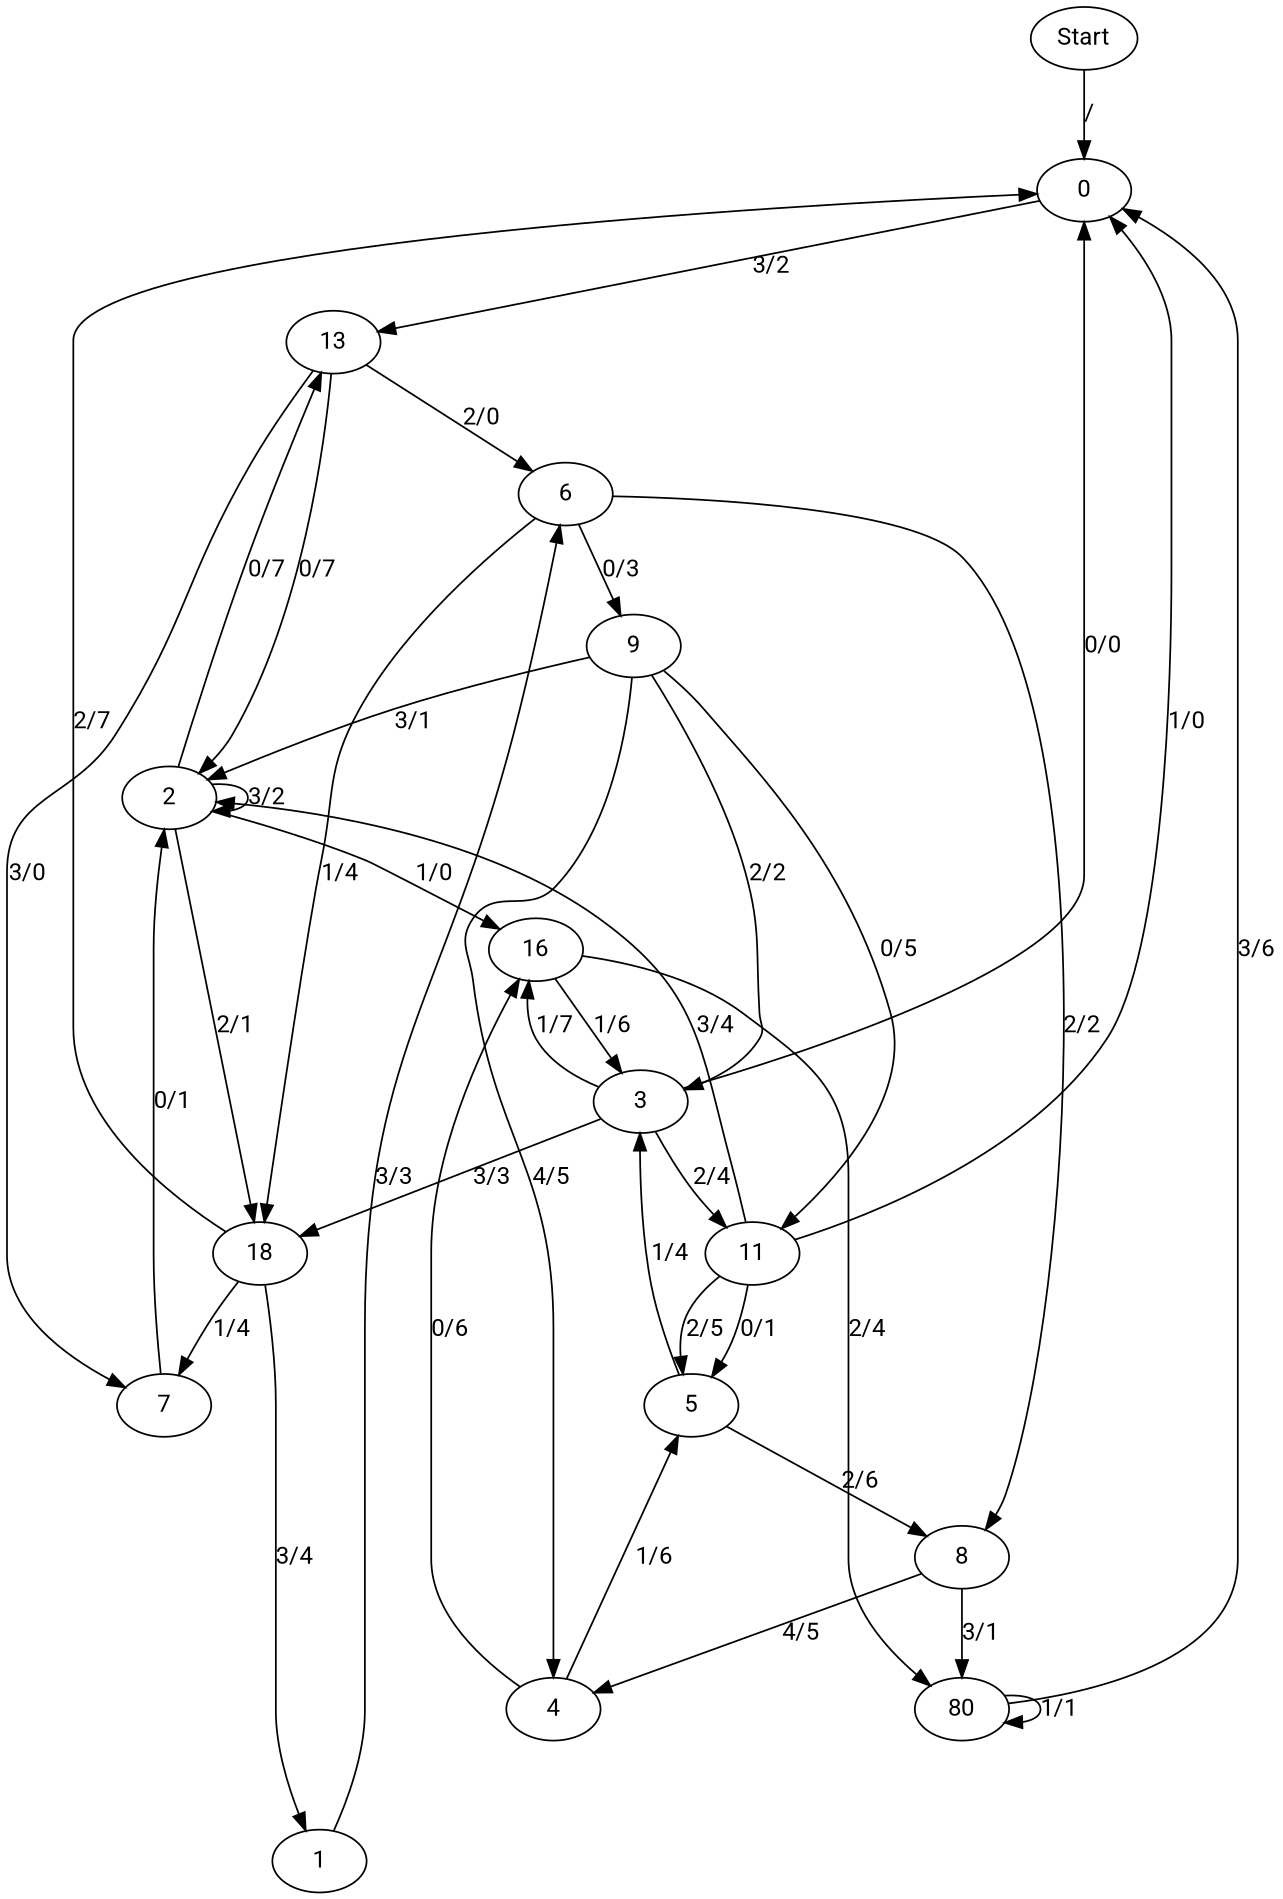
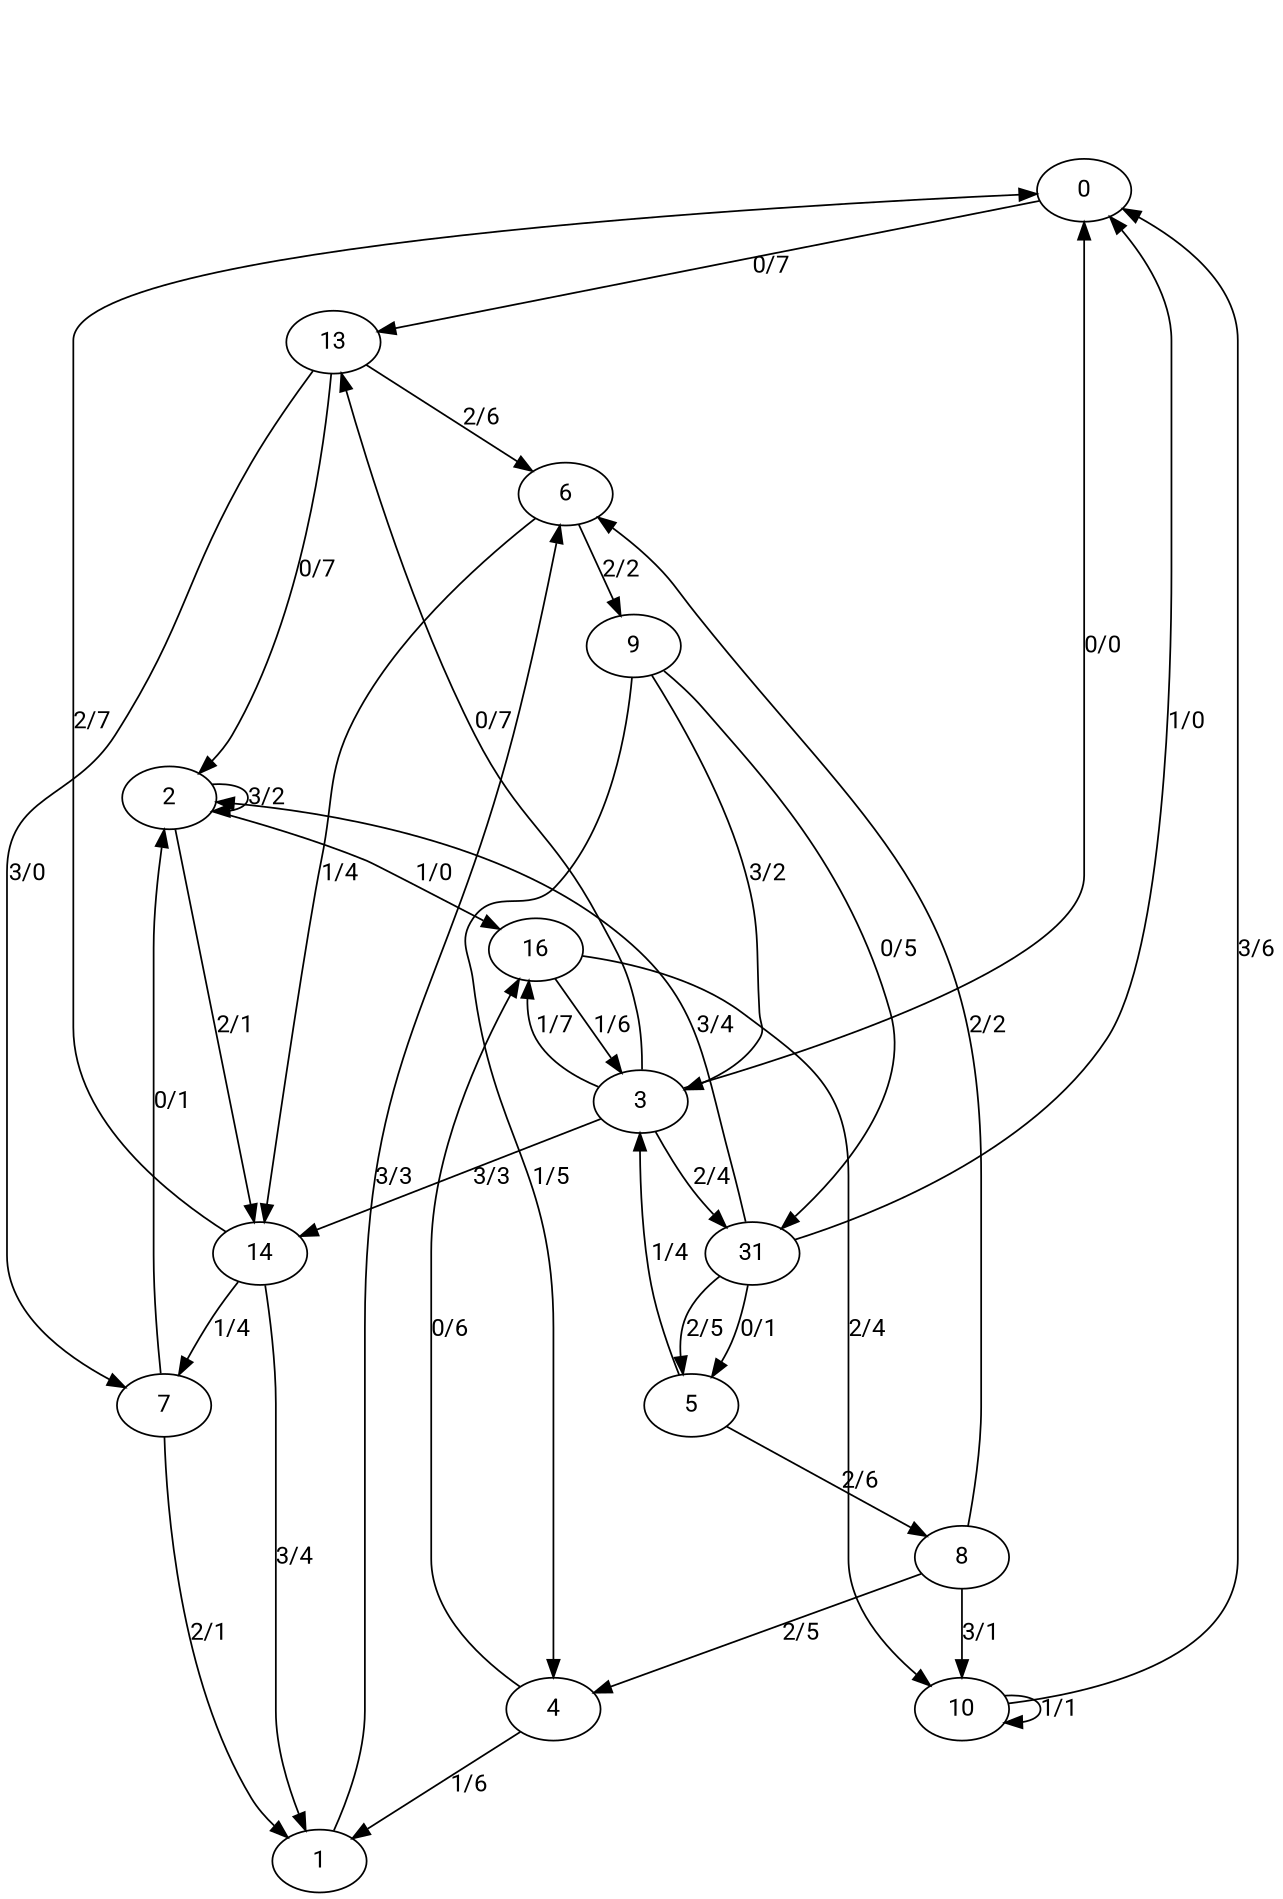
(1084, 38) -> none
(772, 266) -> (772, 266)
(482, 418) -> (482, 418)
(622, 570) -> (622, 570)
(241, 576) -> (478, 741)
(404, 706) -> none
(1056, 851) -> (950, 970)
(768, 874) -> (768, 874)
(552, 1178) -> (552, 1178)
(260, 1254) -> (260, 1254)
(752, 1254) -> (752, 1254)
(619, 1565) -> (444, 1780)
(801, 1633) -> (801, 1633)
none -> (191, 1640)
(962, 1709) -> (962, 1709)
